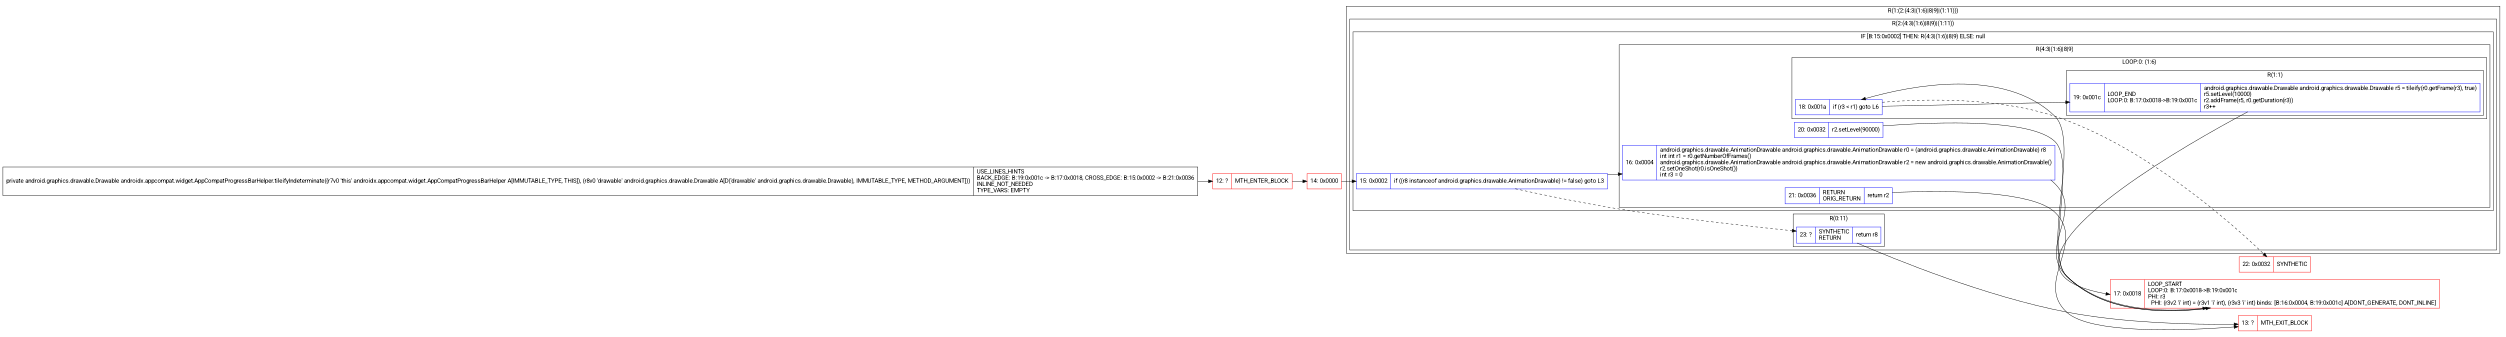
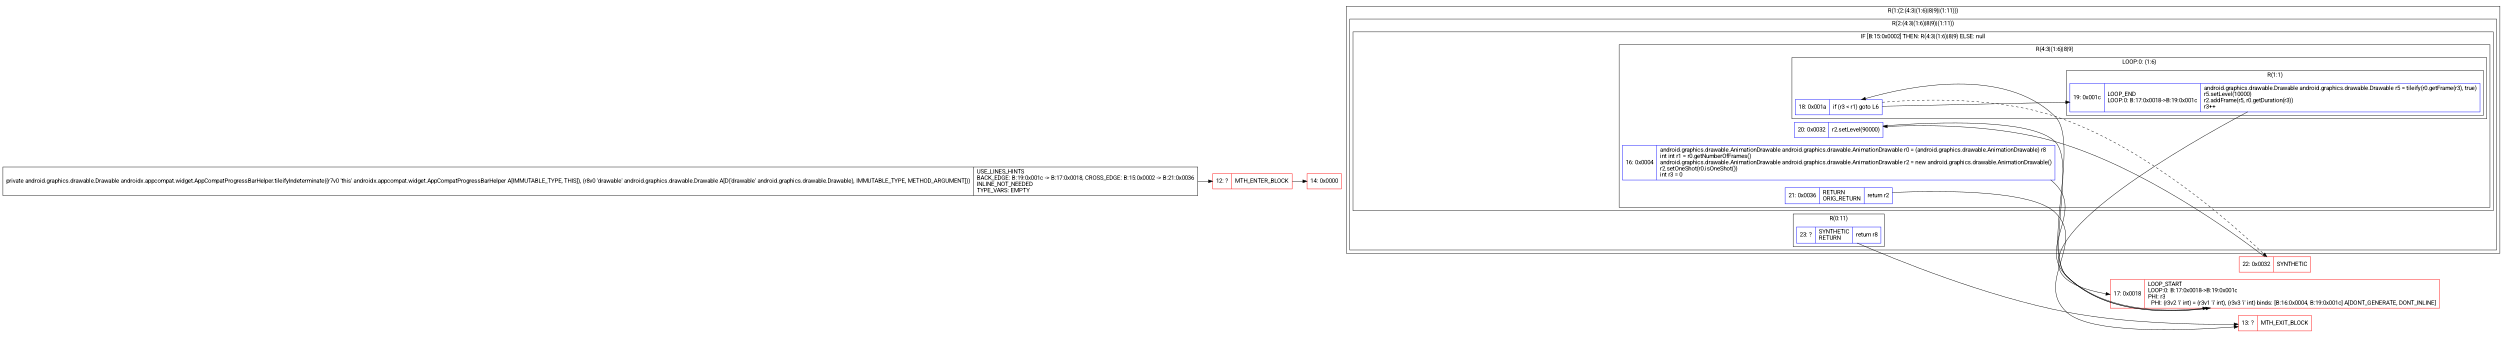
none -> (2089, 153)
(1482, 181) -> none
